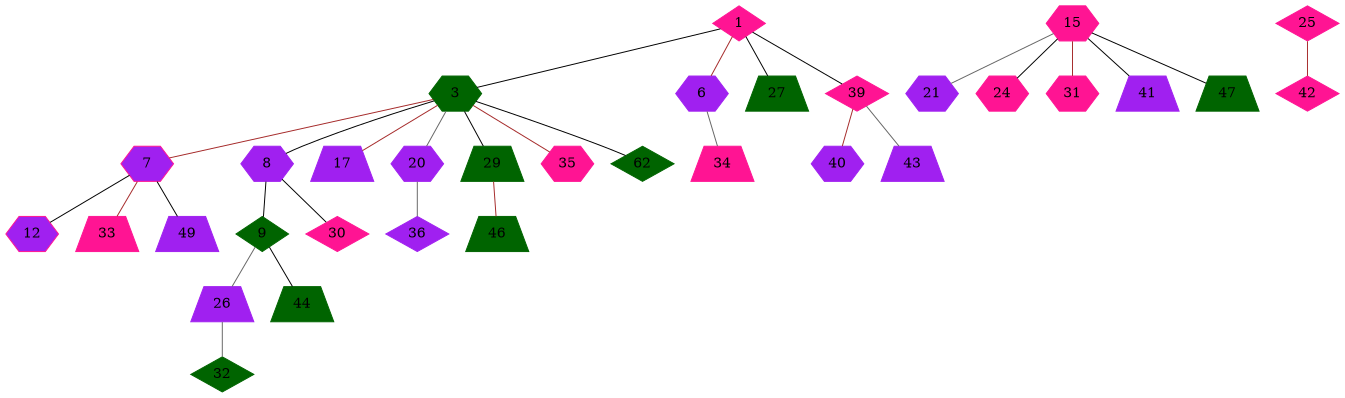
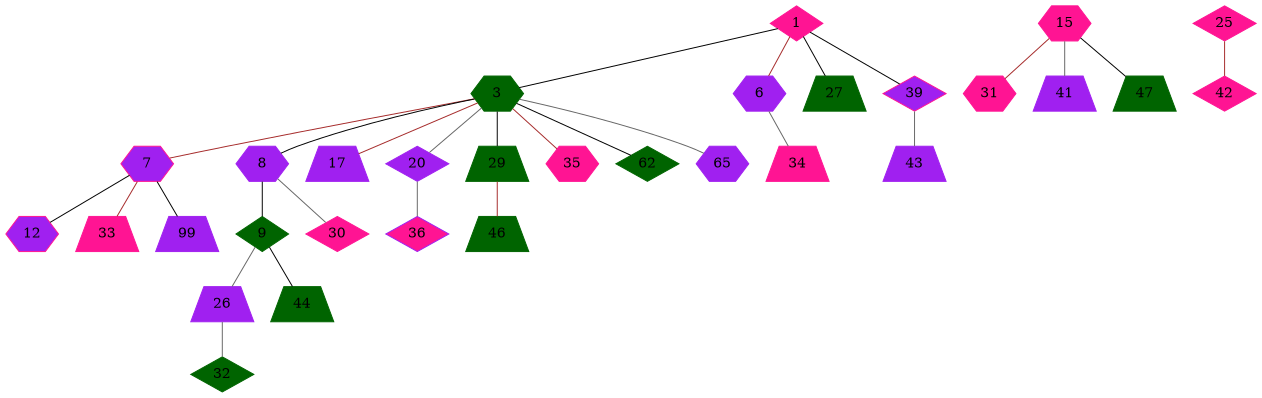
(1109, 57) -> (1065, 59)
(857, 94) -> (915, 94)
(932, 94) -> none
(1002, 94) -> none
(417, 164) -> (417, 164)
none -> (722, 164)
(838, 164) -> none
(304, 201) -> (302, 201)
(187, 234) -> (187, 234)
(417, 234) -> (417, 234)
